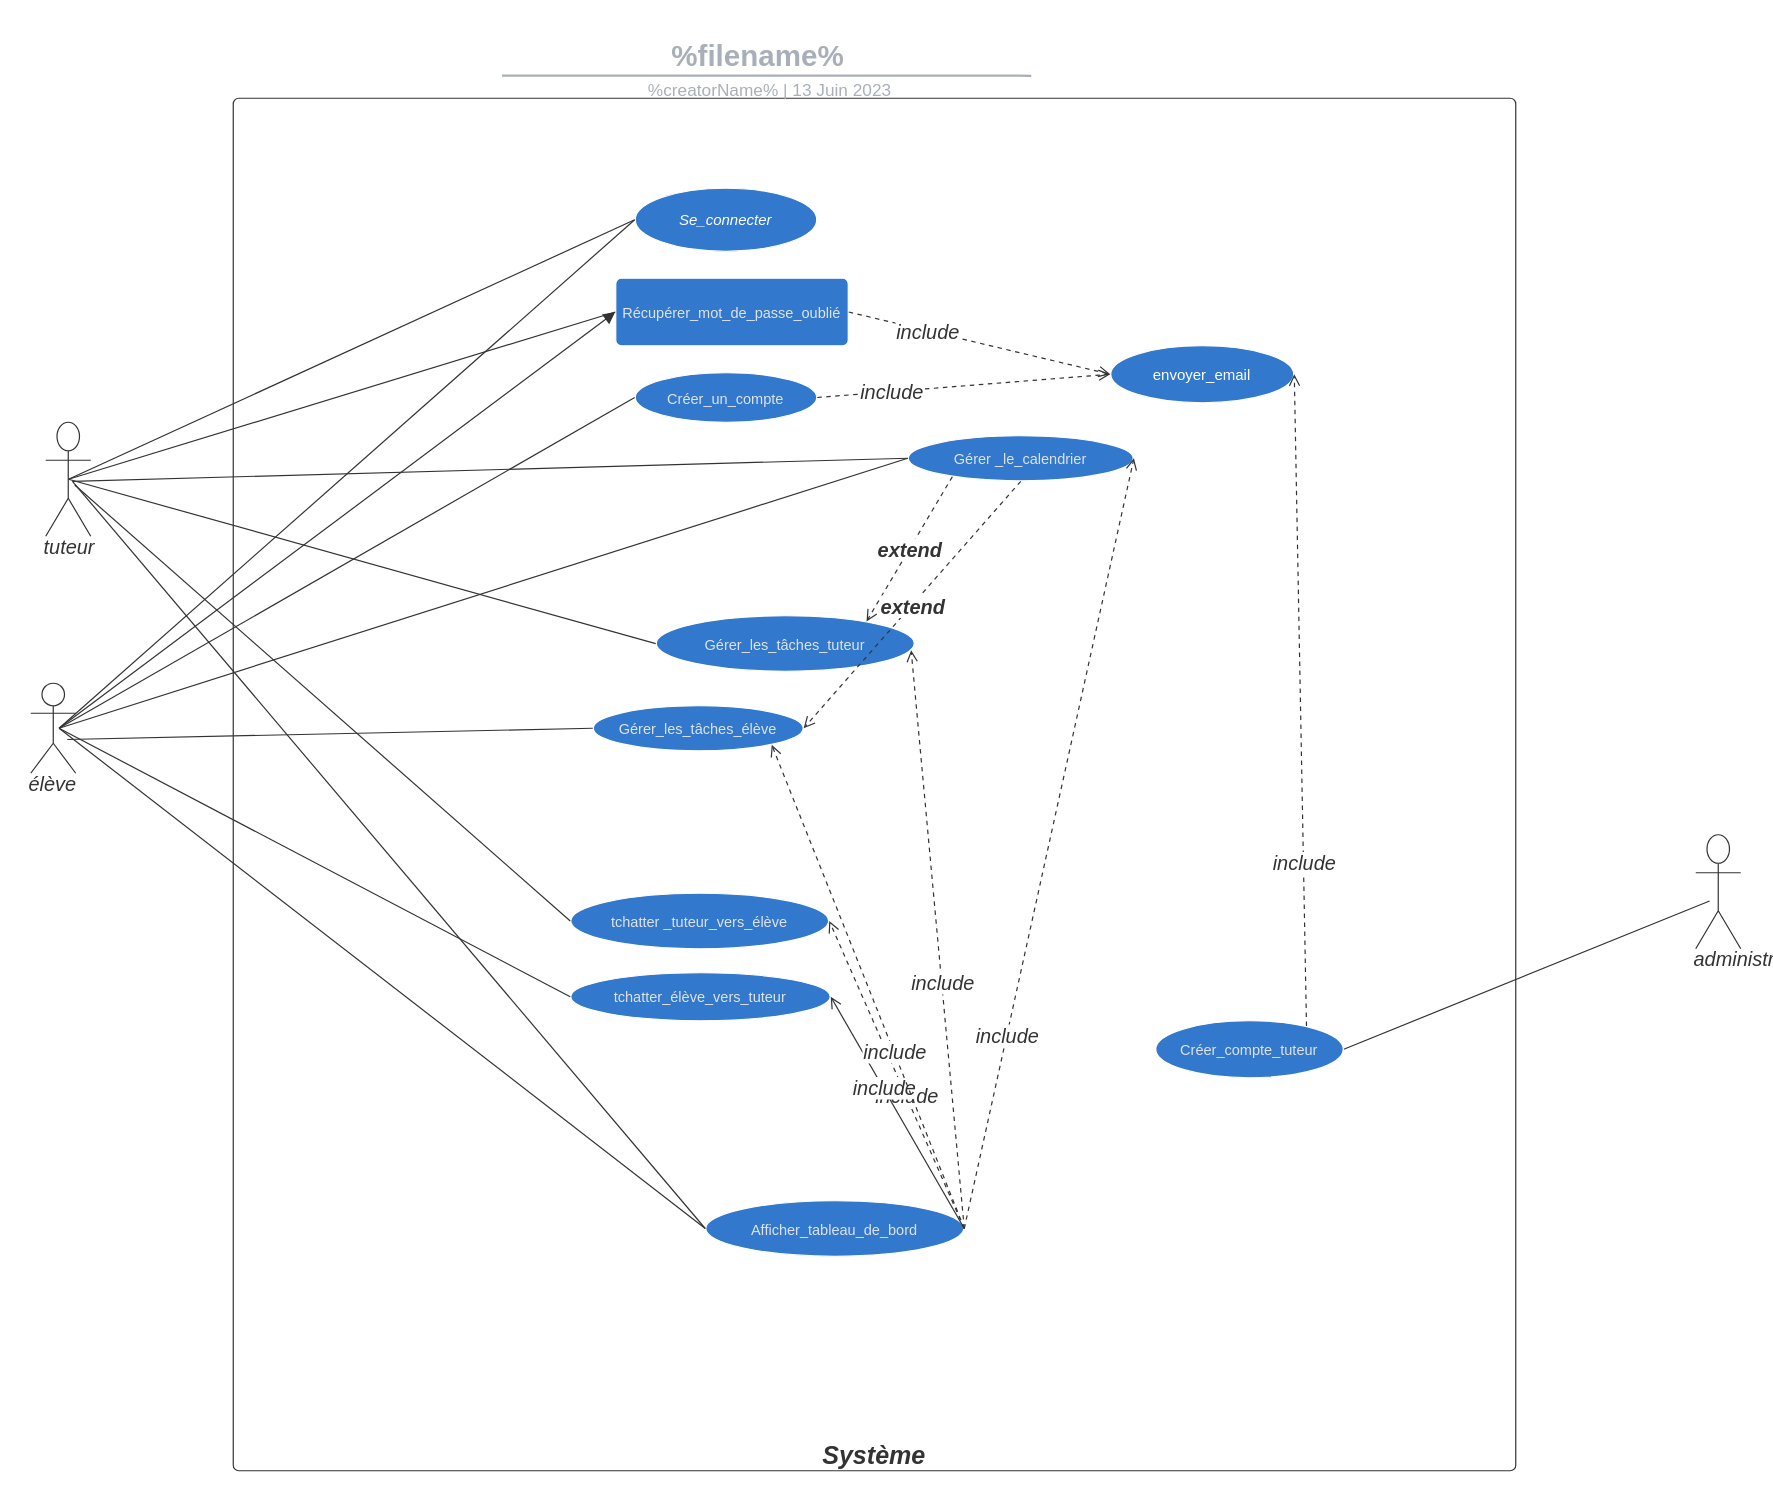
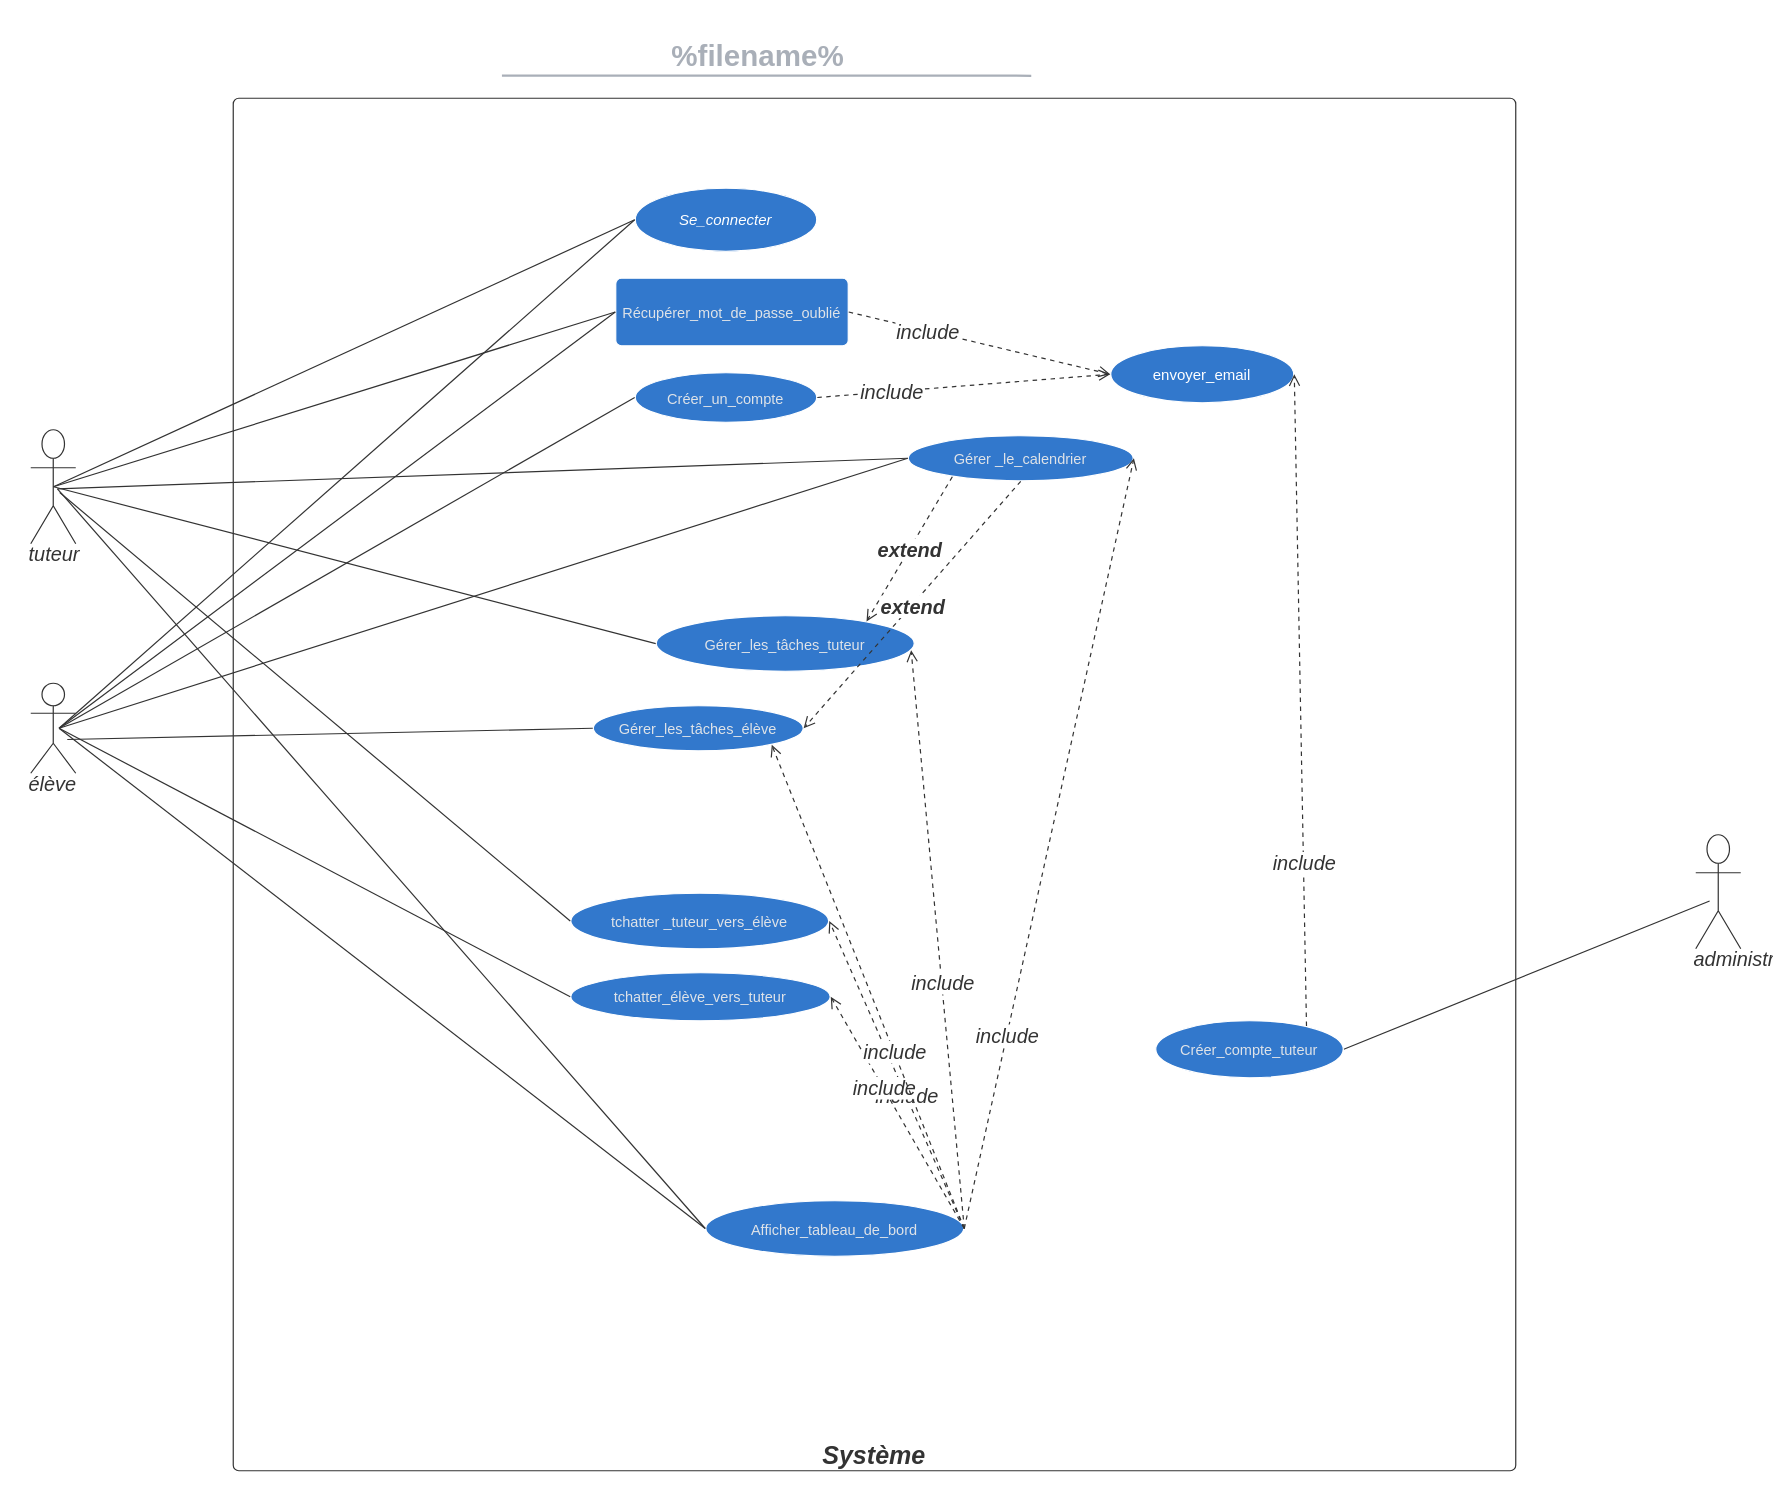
(770, 88) -> none
(604, 320) -> (610, 316)
(68, 479) -> (53, 487)
(923, 1156) -> (923, 1156)
